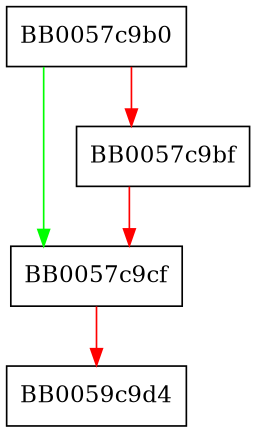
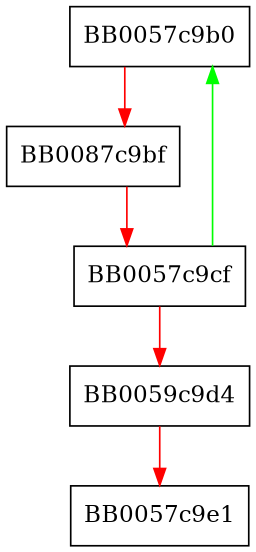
(44, 148) -> (213, 165)
(163, 156) -> (93, 156)
none -> (160, 516)
